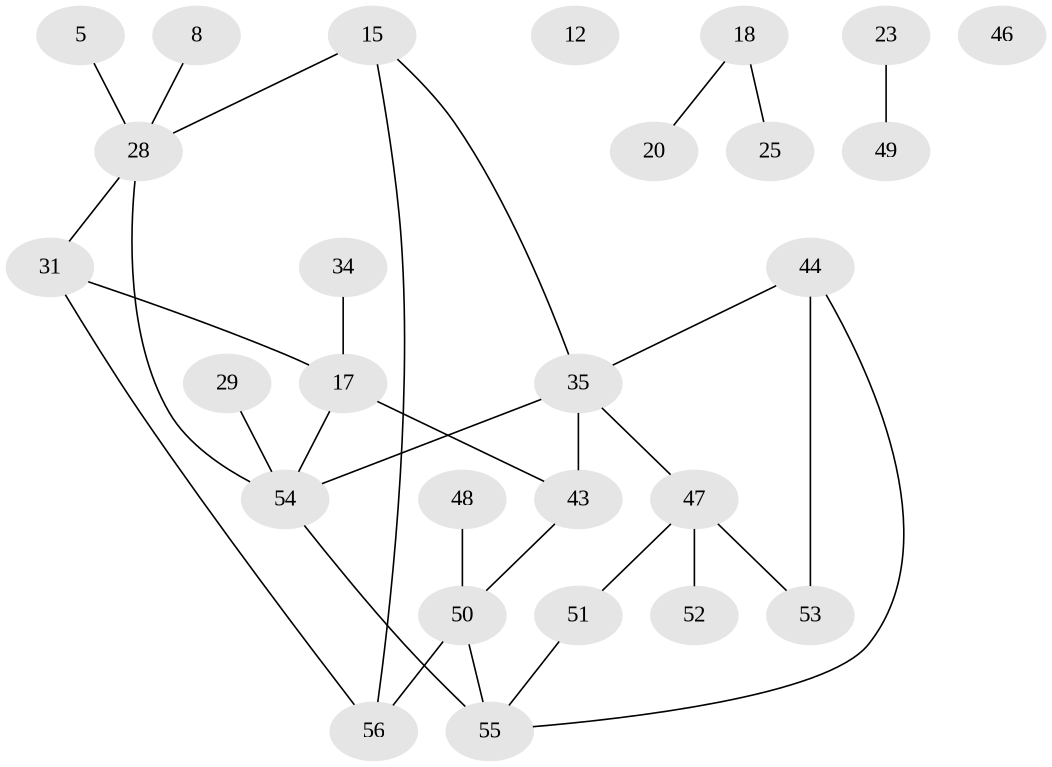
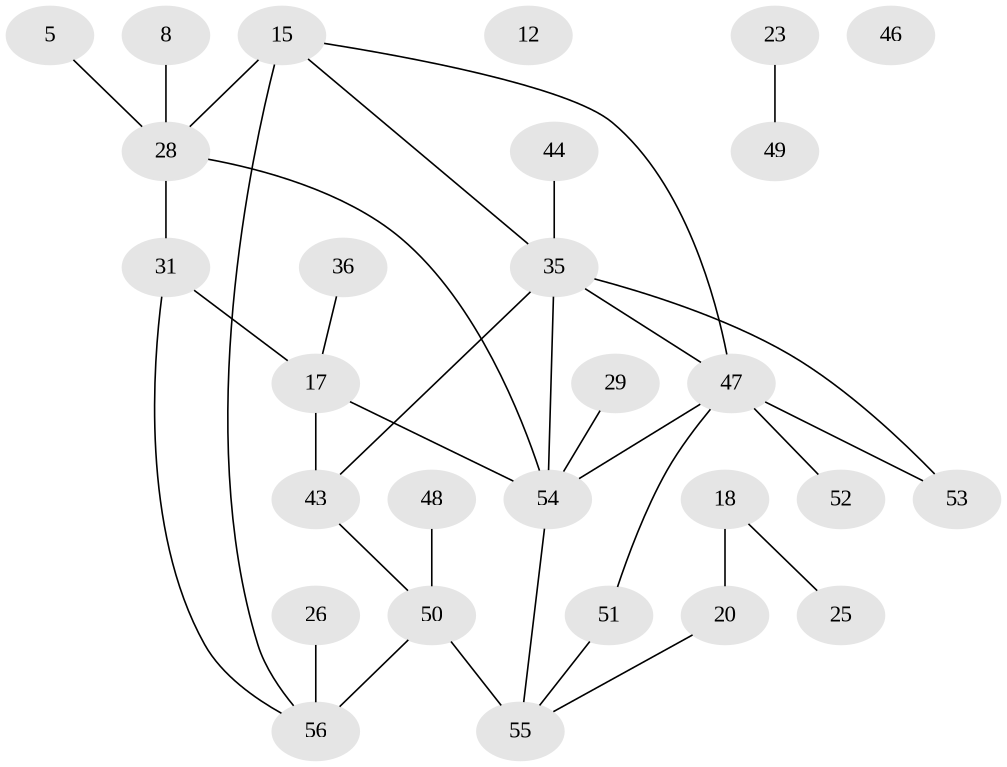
none -> (596, 113)
(343, 267) -> (343, 267)
none -> (640, 441)
(810, 441) -> (780, 349)
none -> (316, 615)
(874, 635) -> (623, 673)
